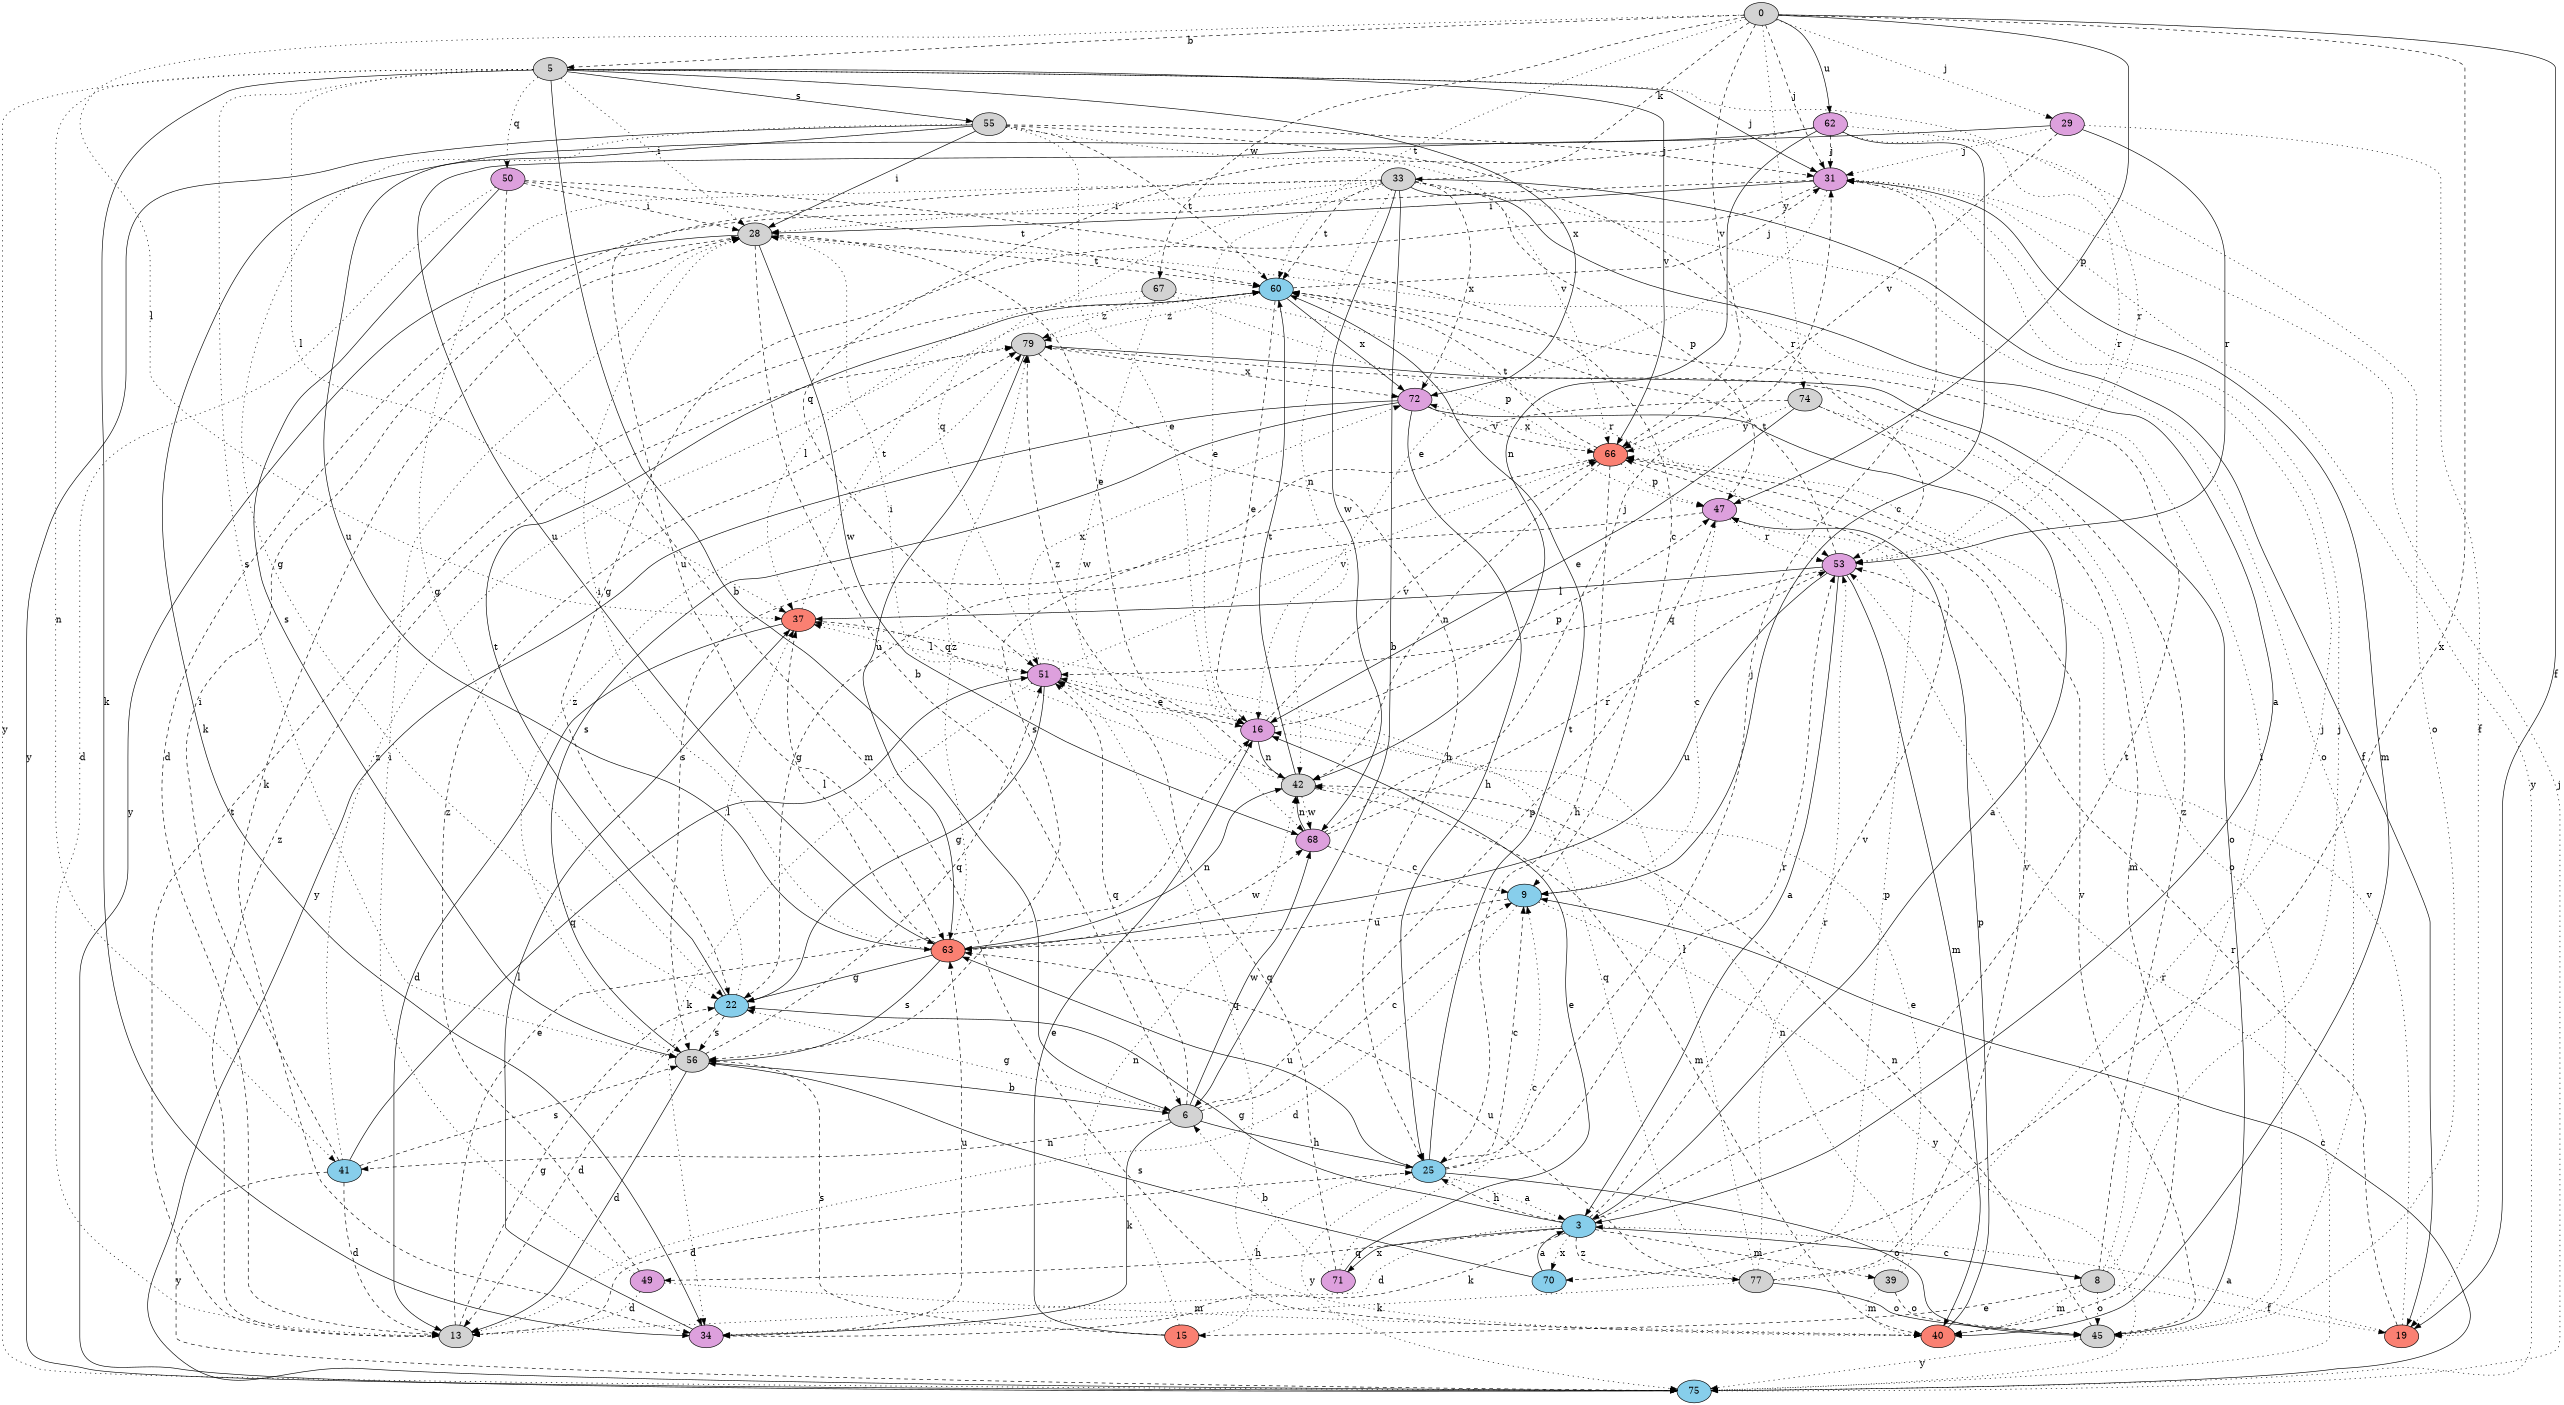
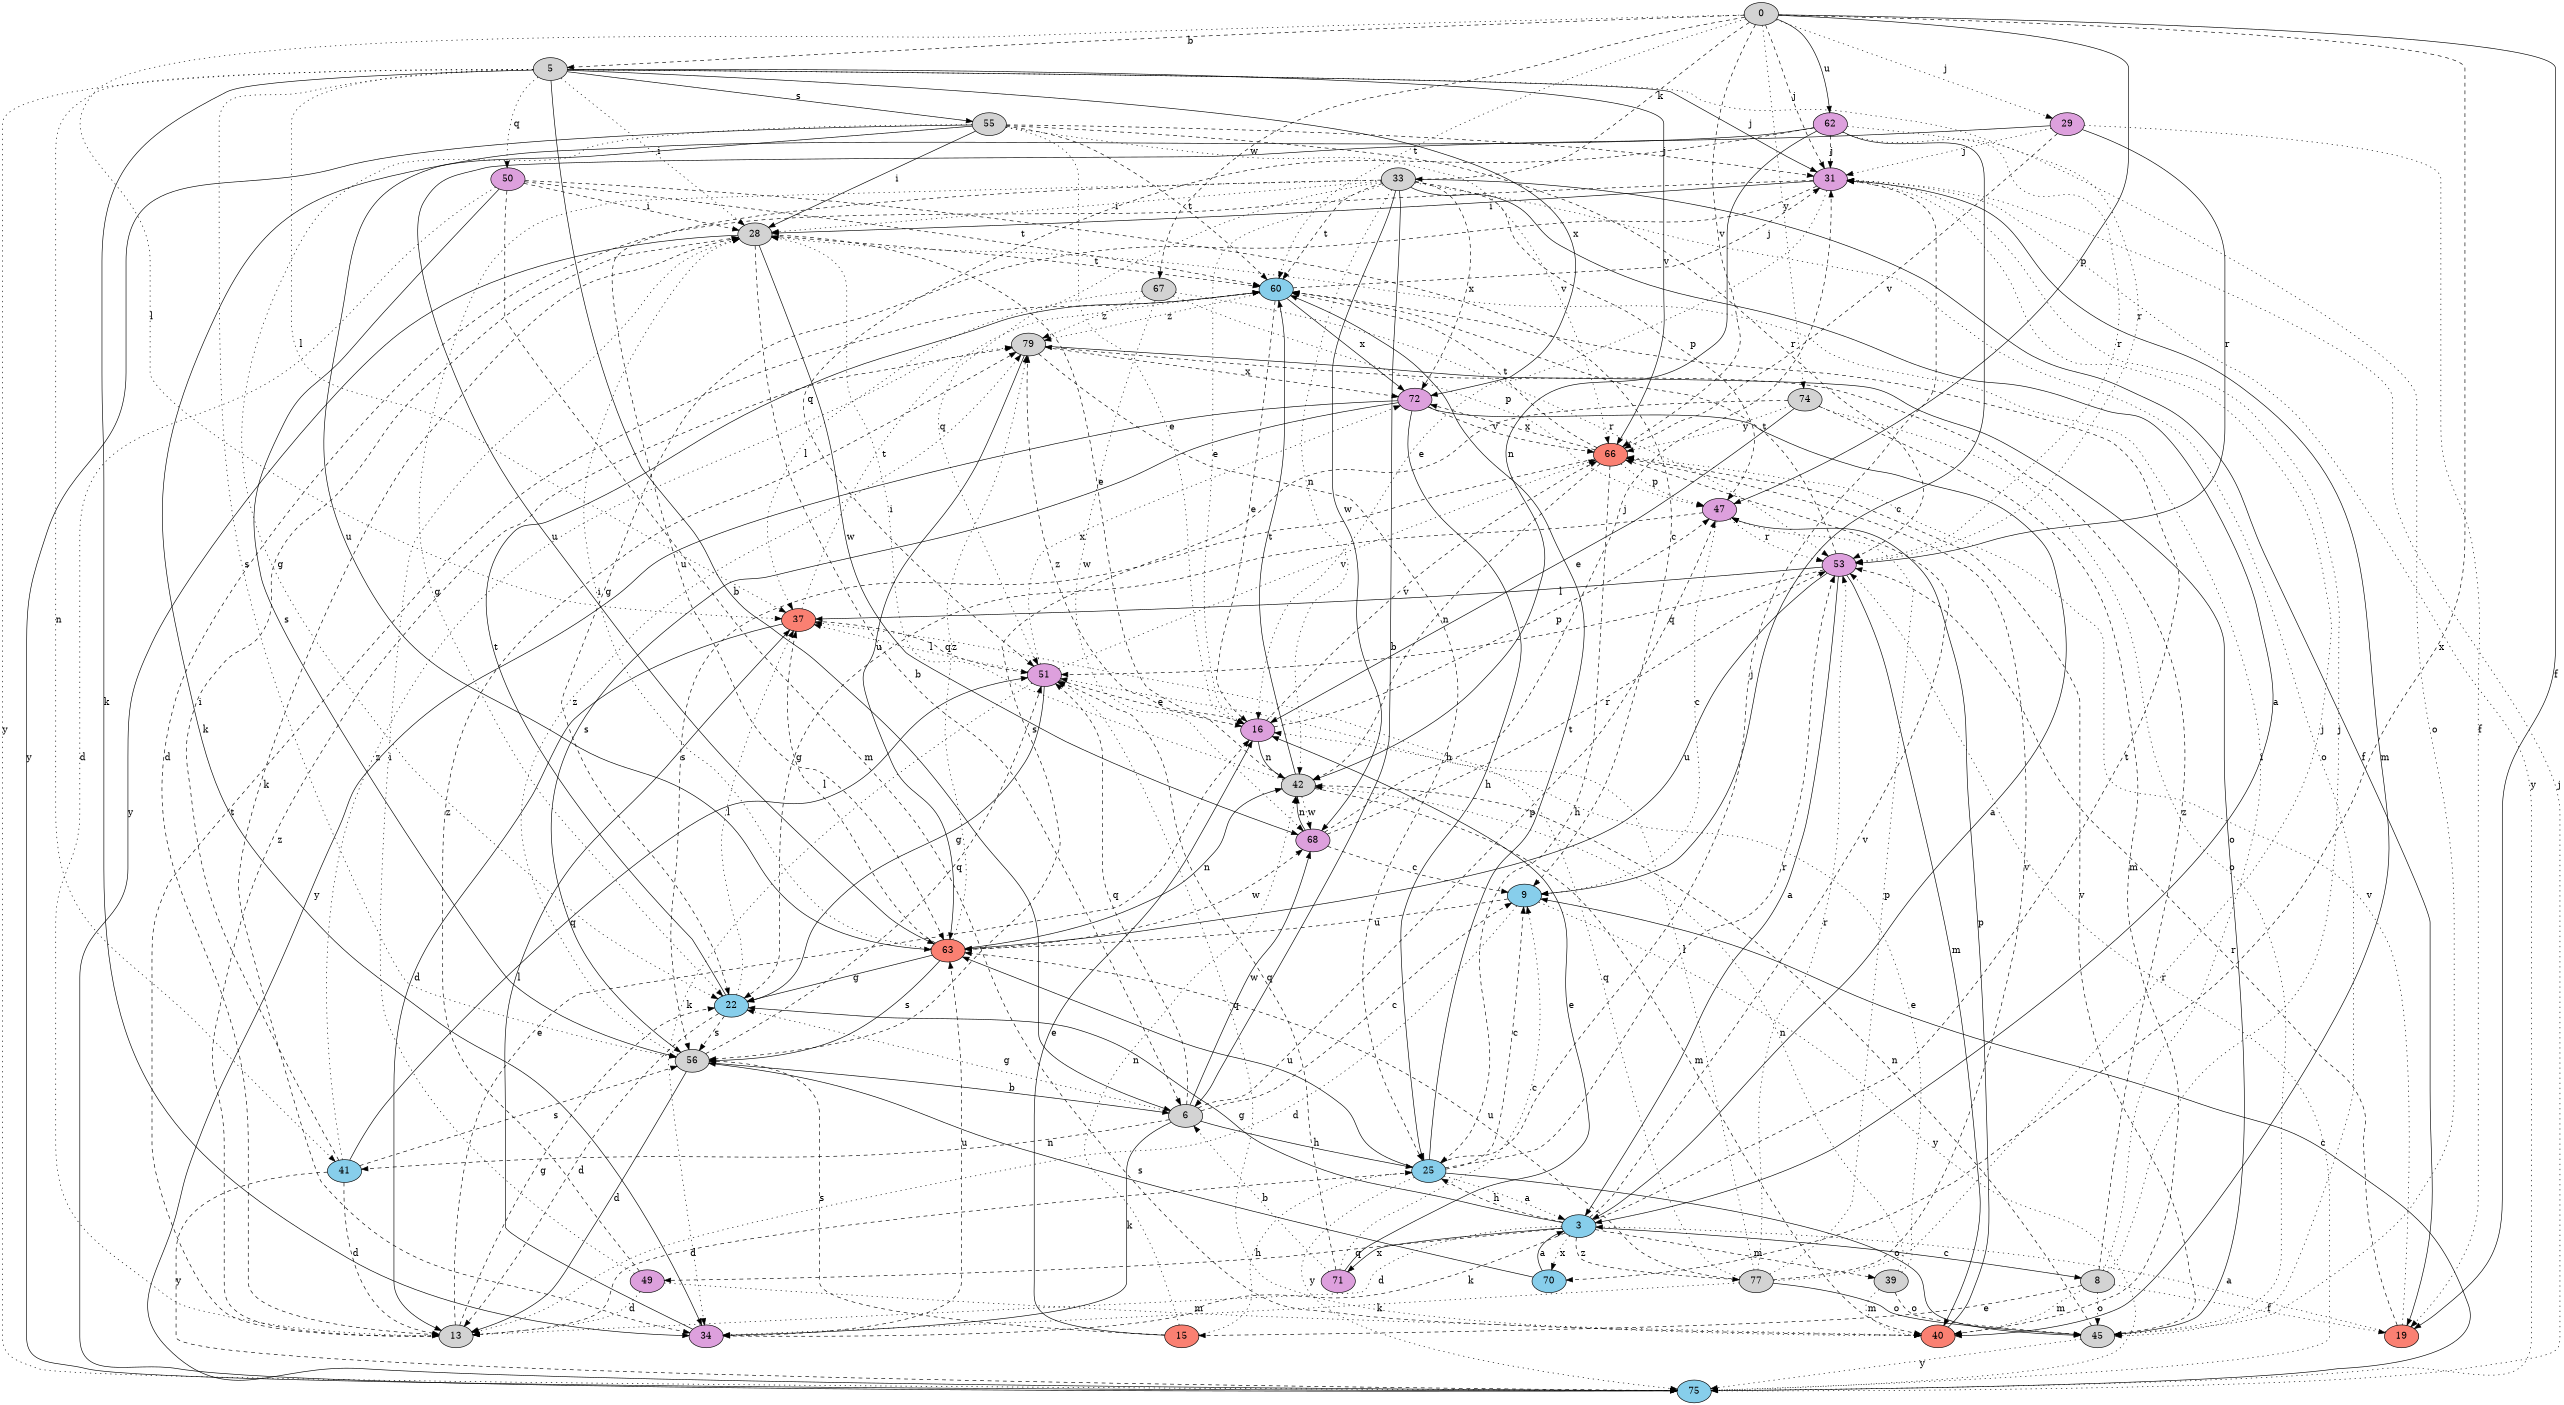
(1520, 429) -> (1520, 429)
